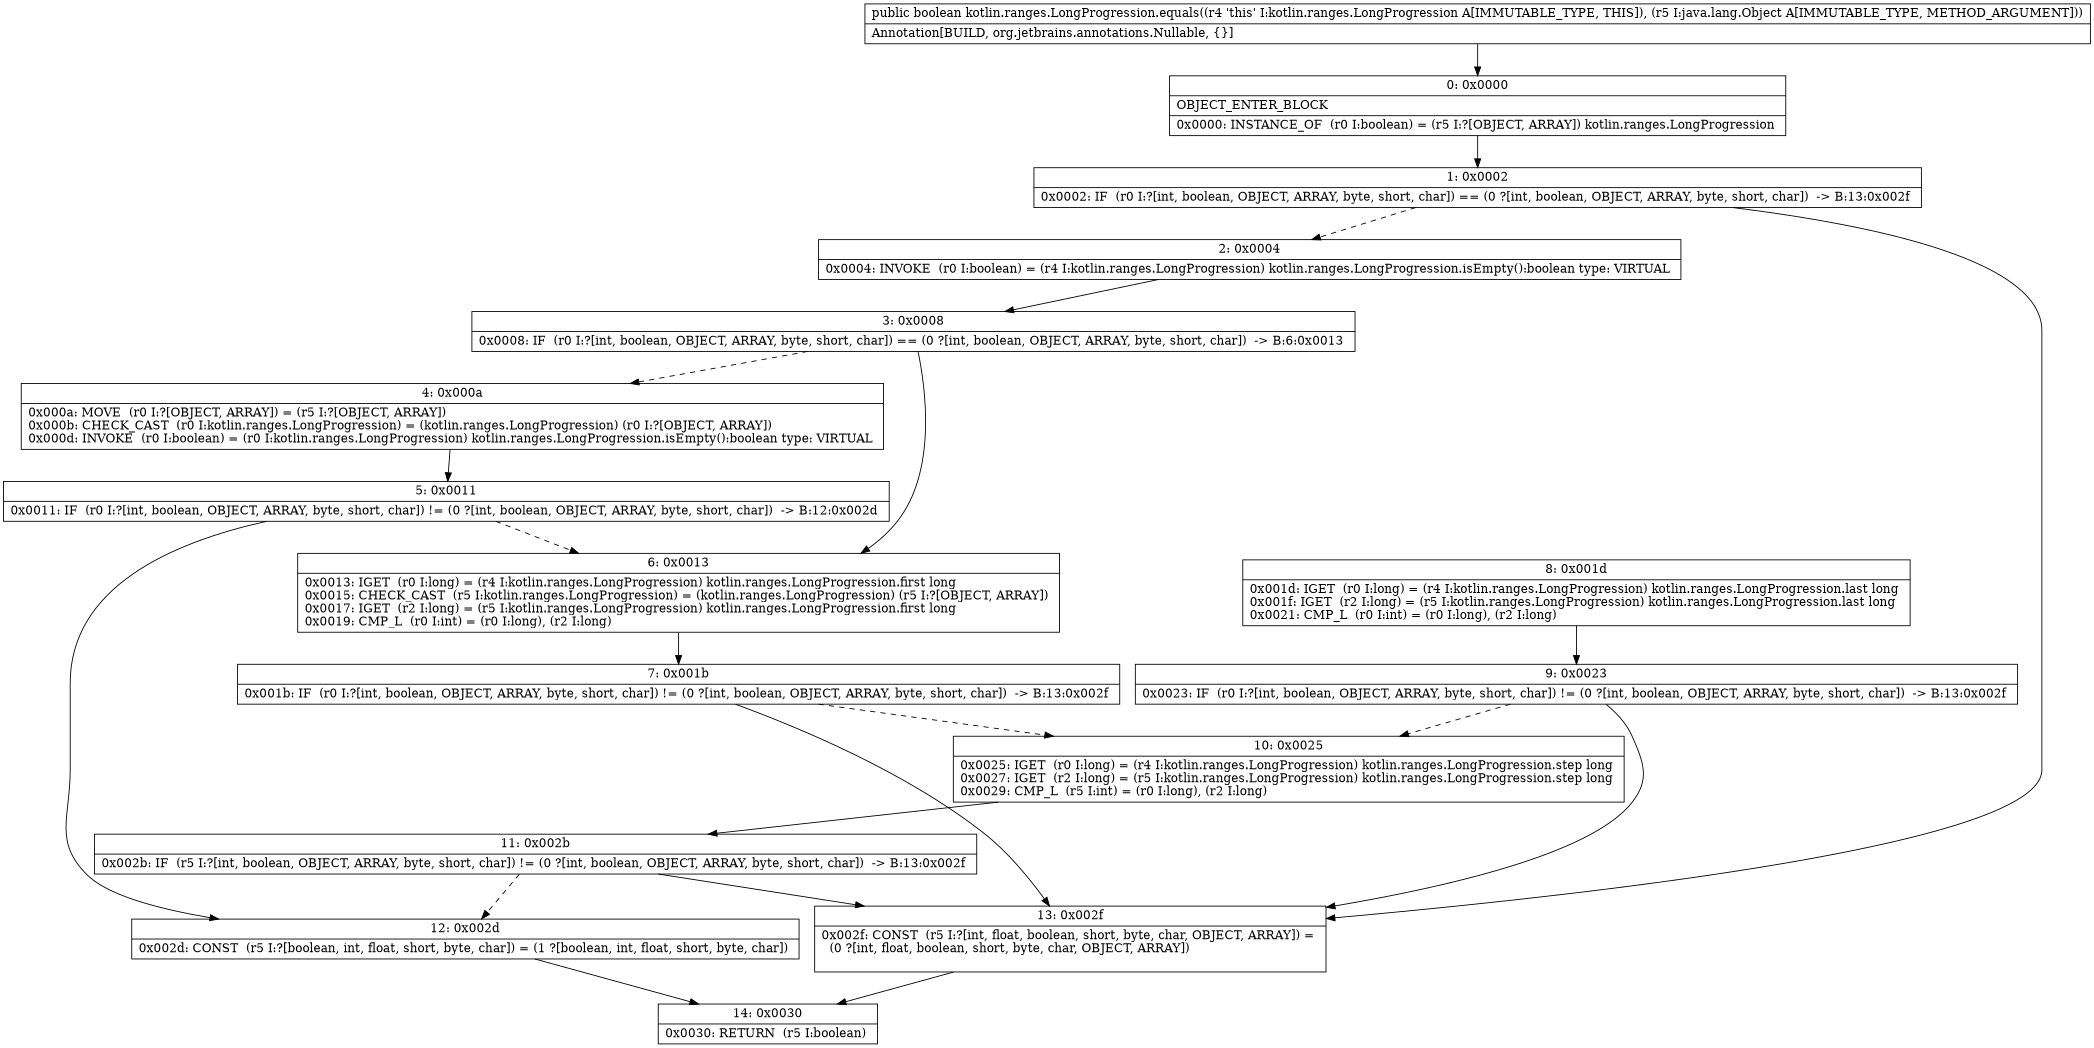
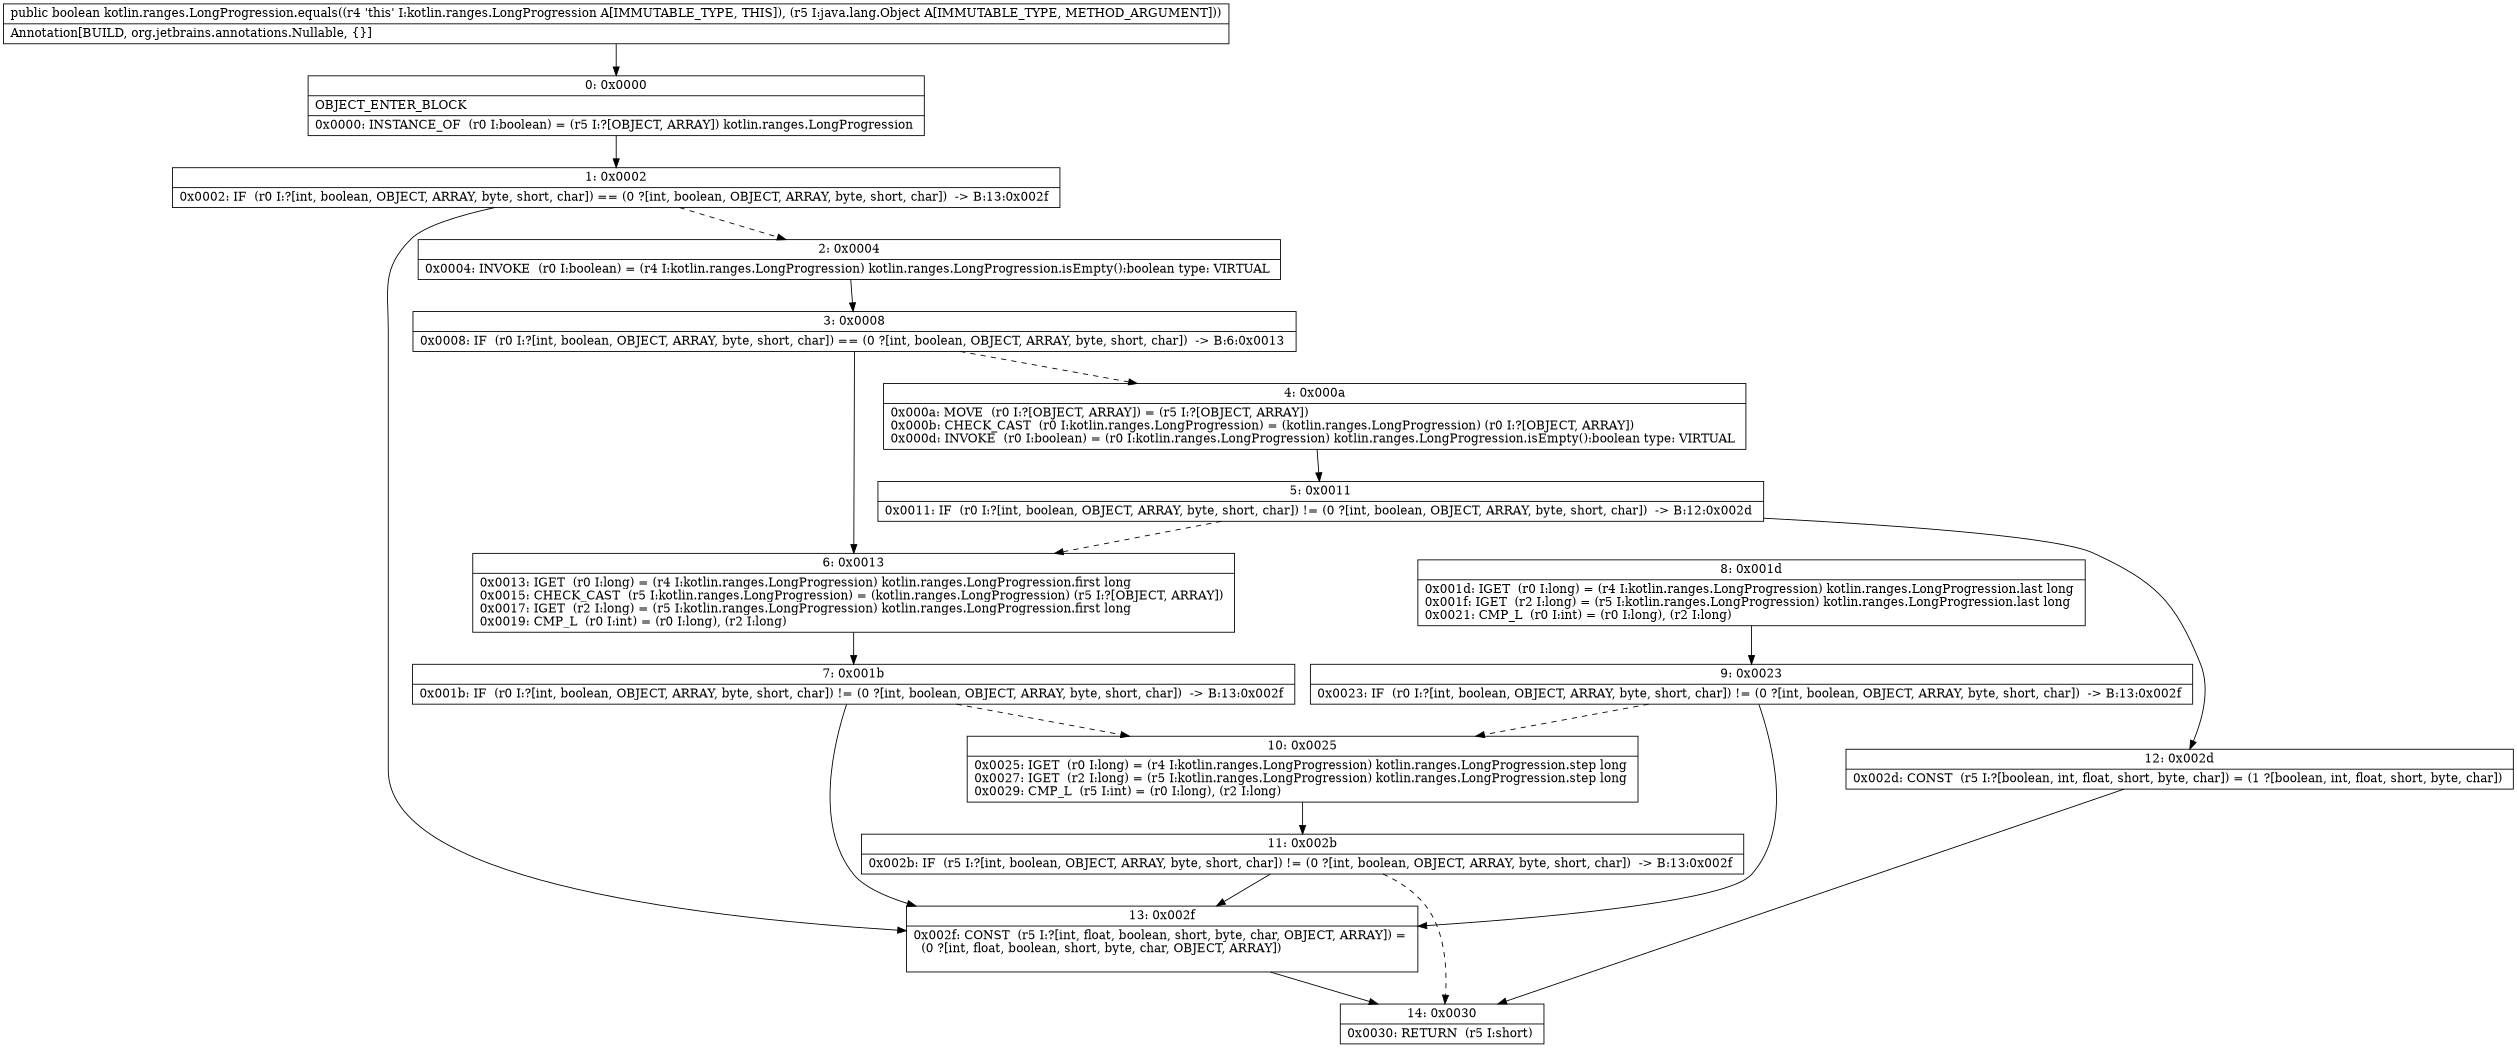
(503, 893) -> (1434, 919)
(768, 1034) -> (1442, 1034)
